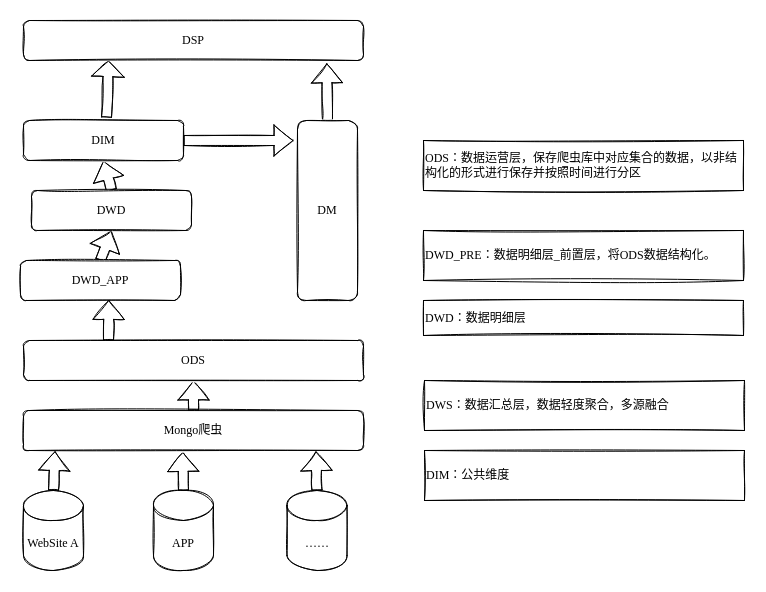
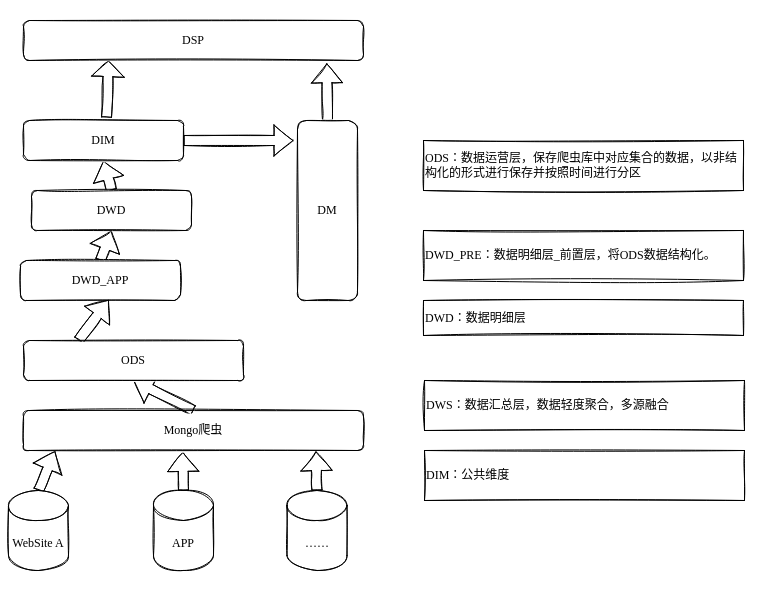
(194, 361) -> (134, 361)
(54, 531) -> (39, 531)
